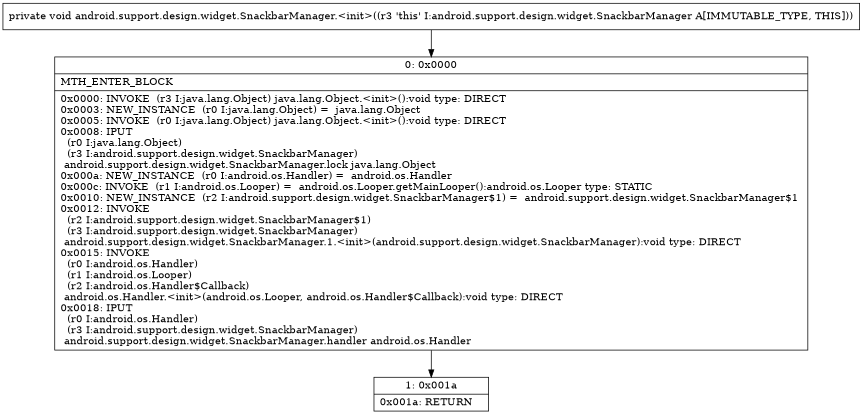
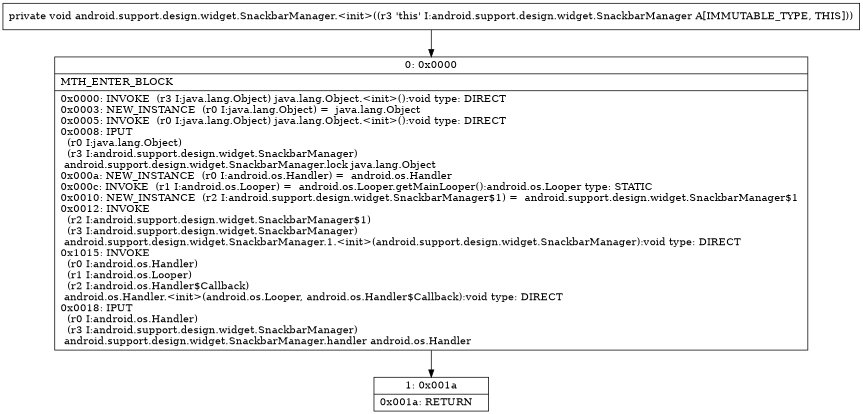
(109, 253) -> (109, 253)
